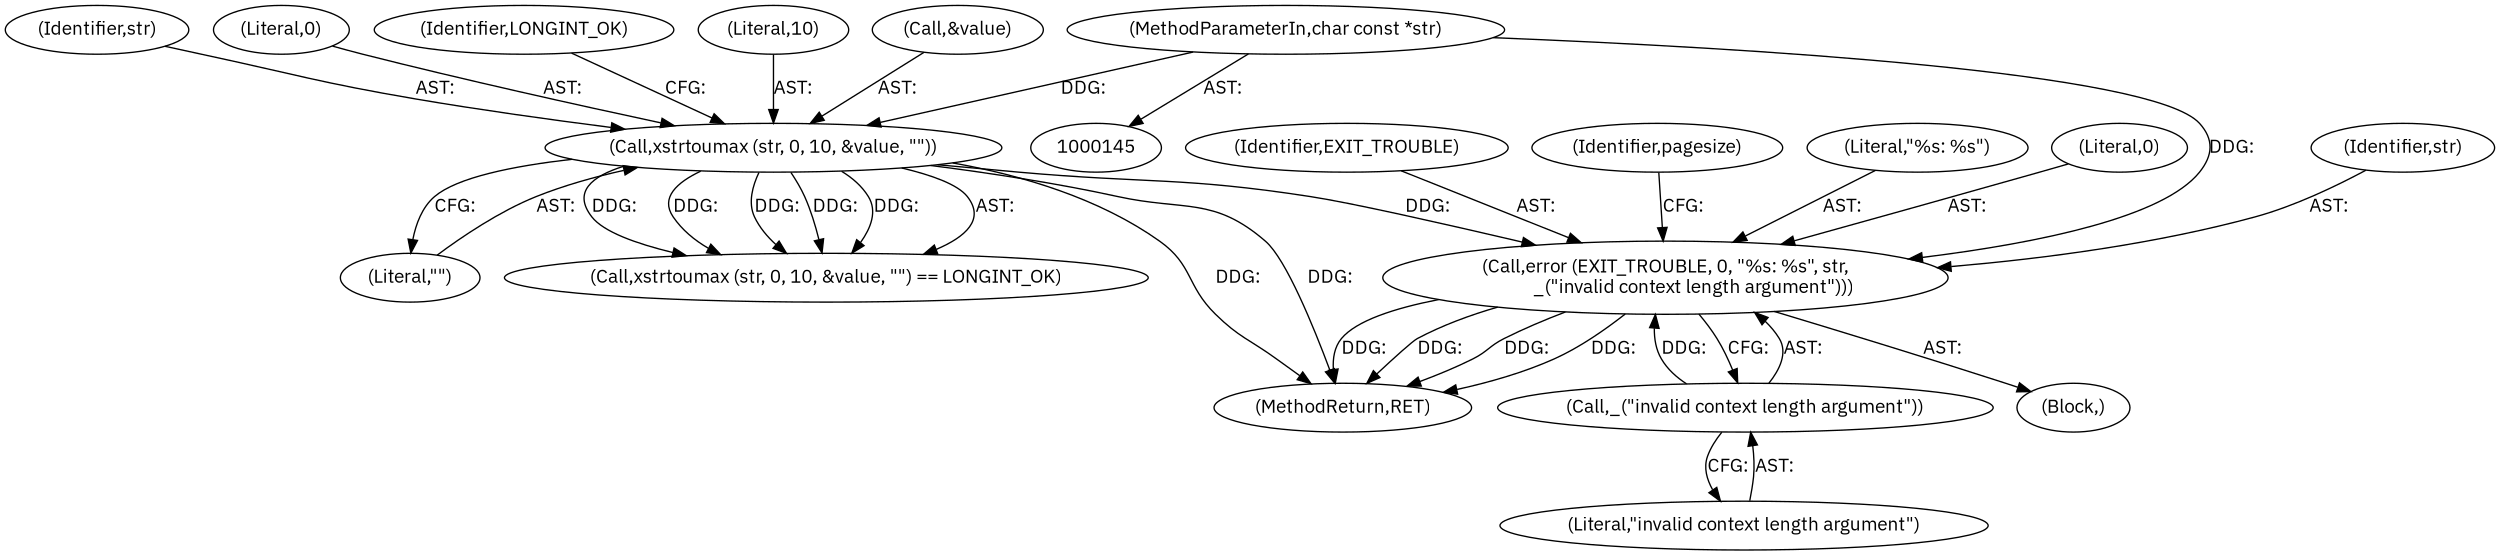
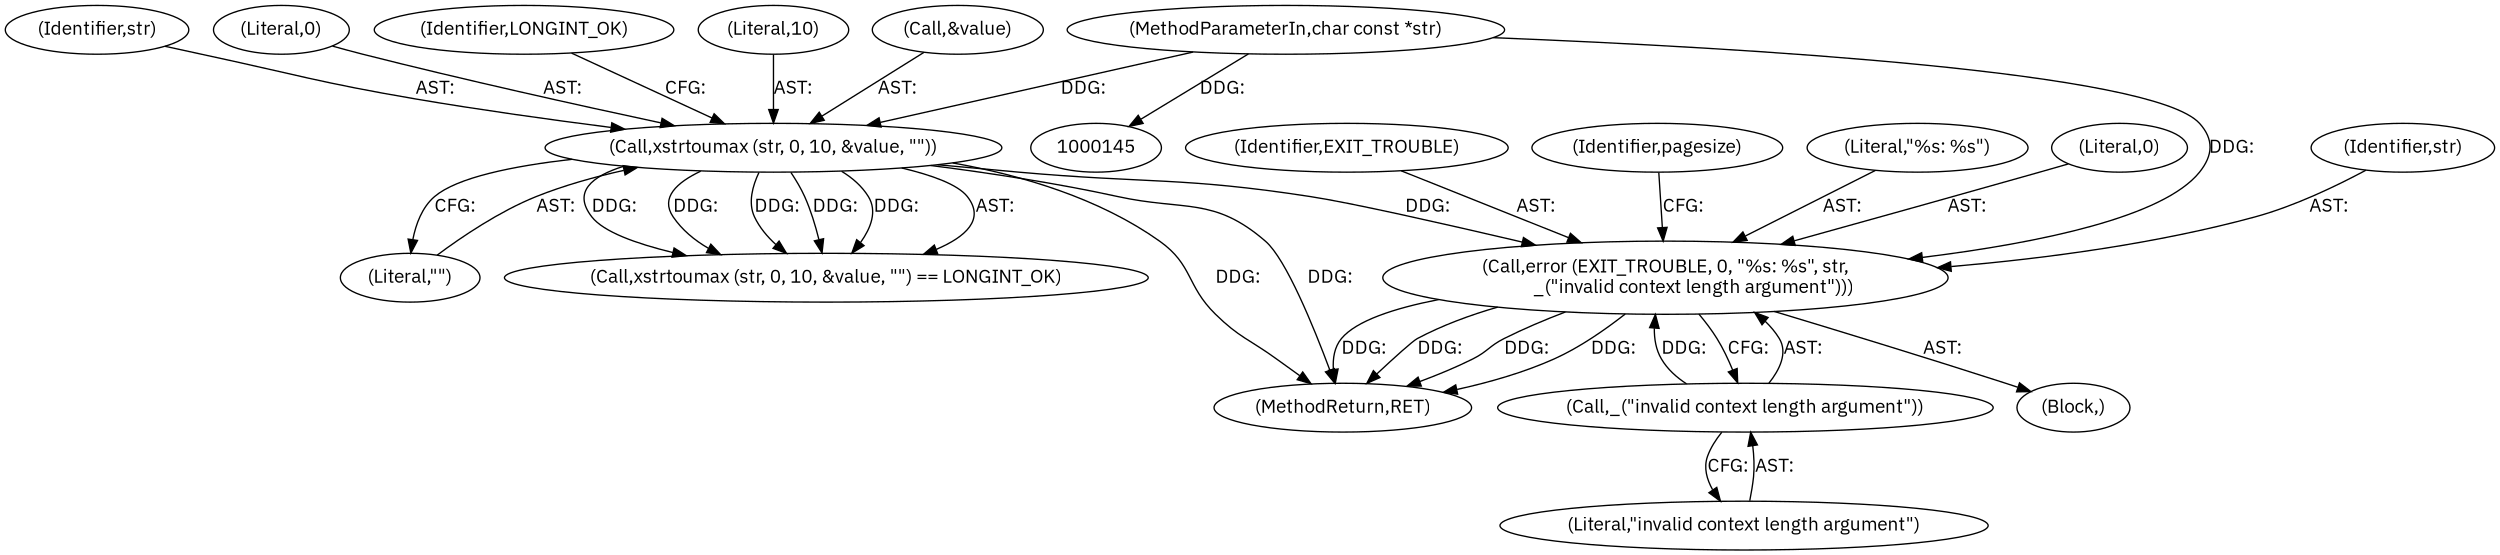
(1225, 89) -> (1225, 89)
